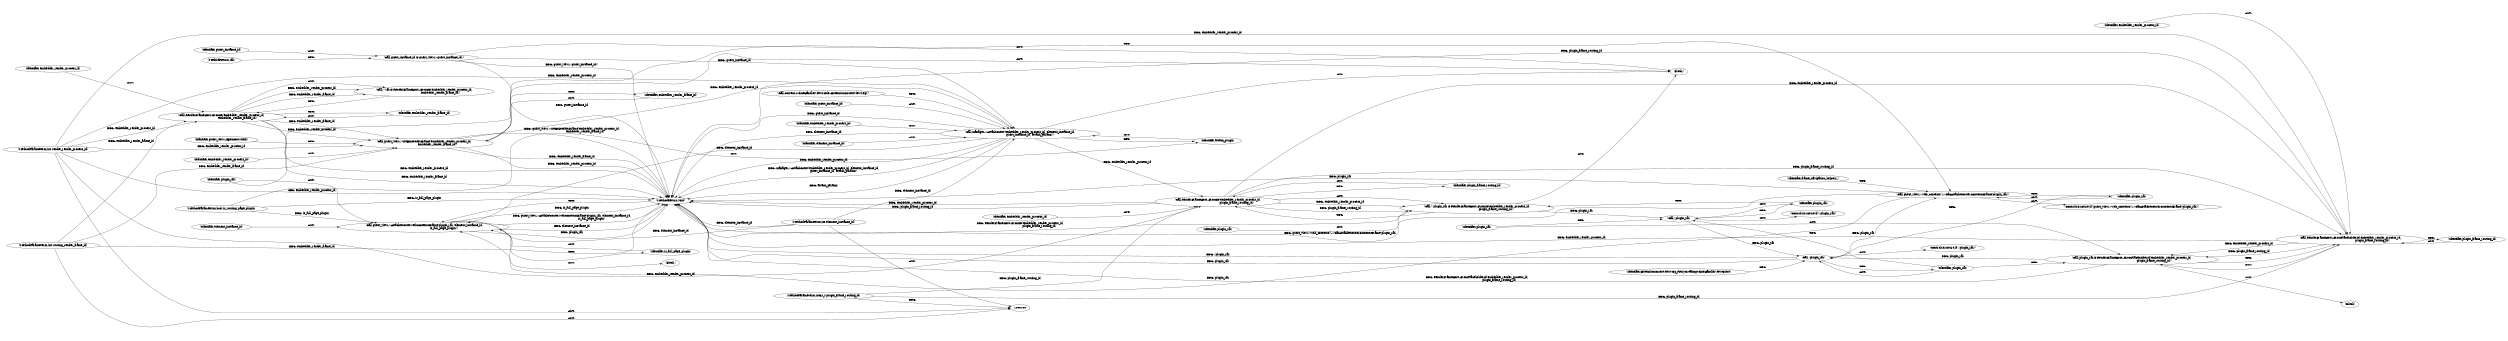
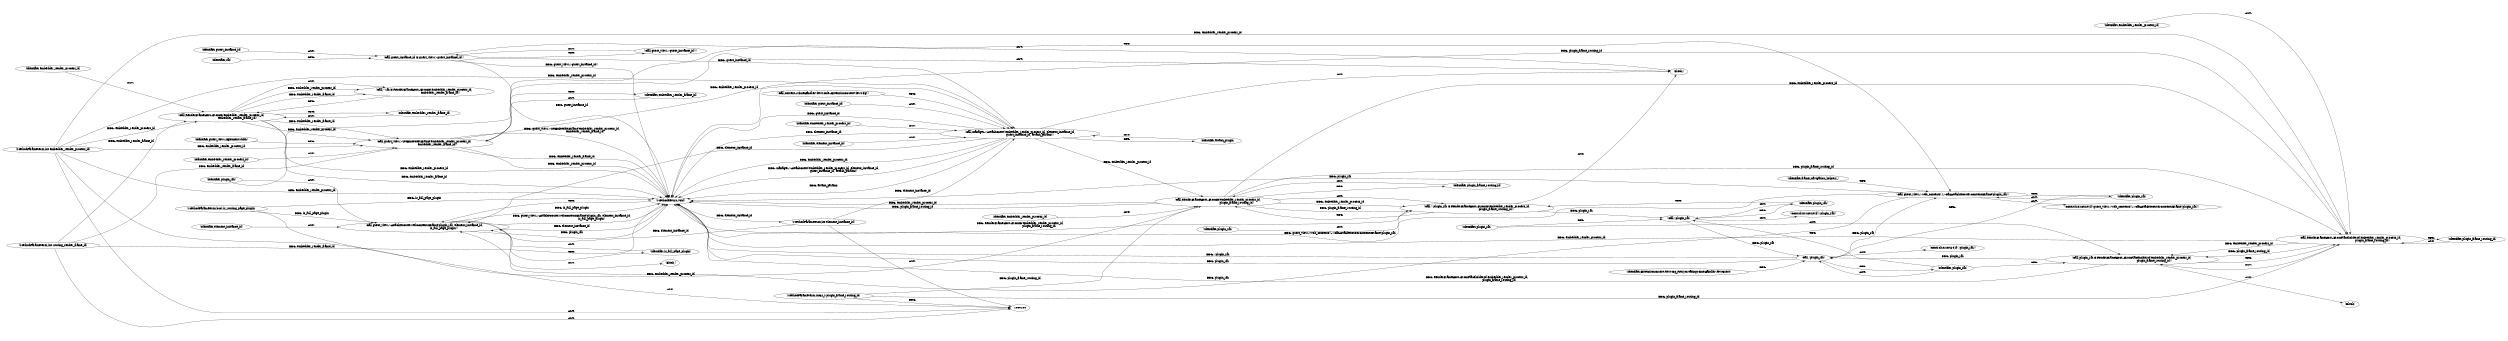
none -> (671, 51)
(221, 60) -> (221, 60)
(53, 150) -> (53, 150)
(692, 153) -> (627, 290)
(733, 227) -> (727, 220)
